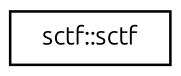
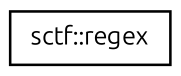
(90, 38) -> (90, 38)
